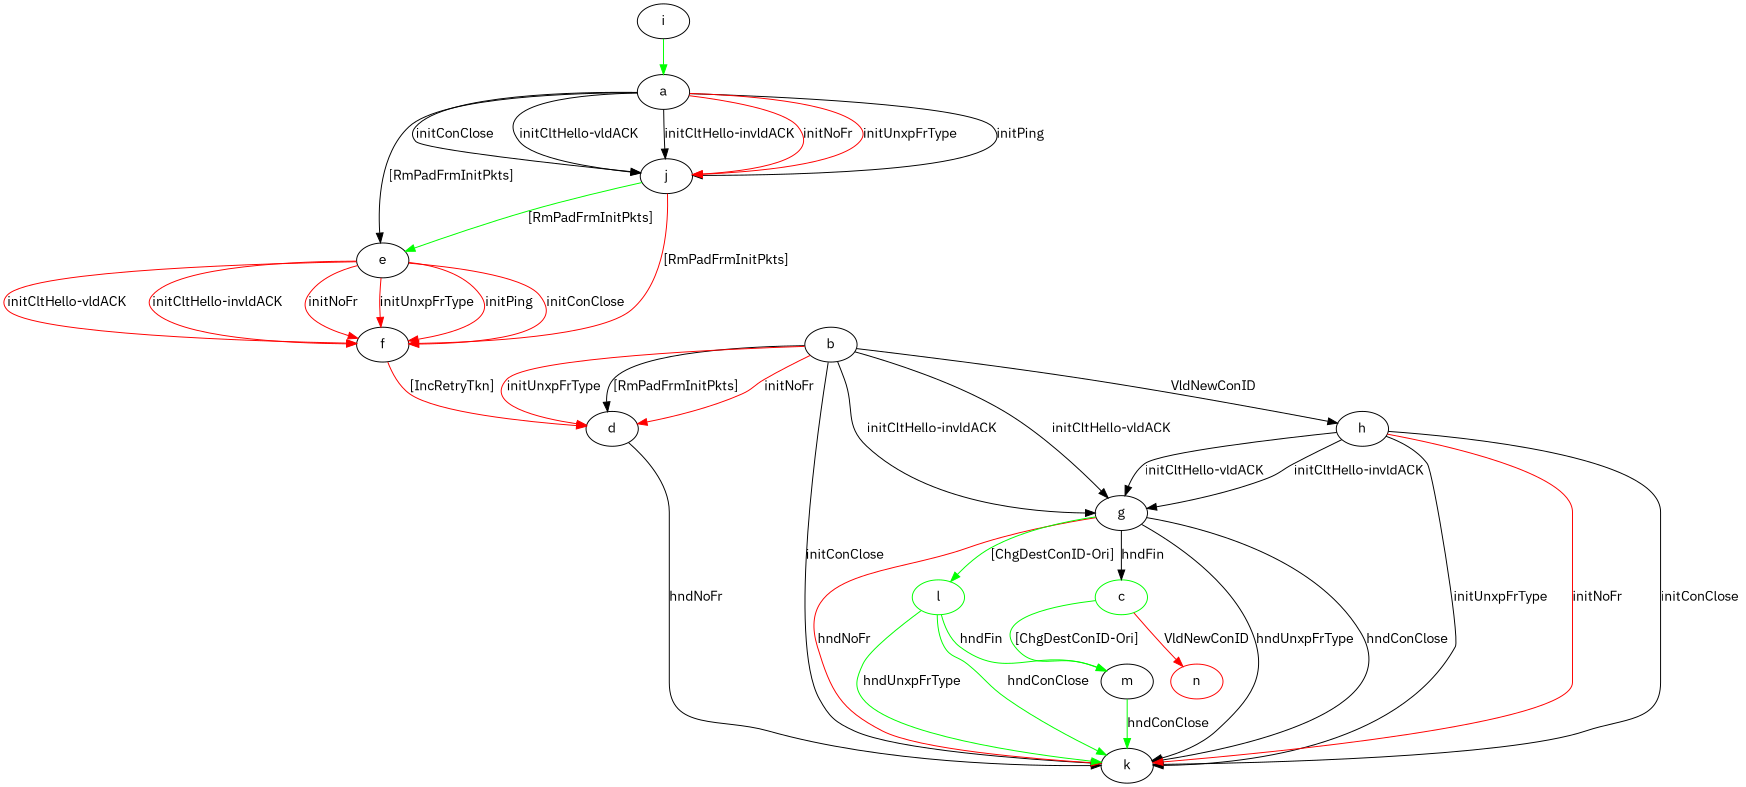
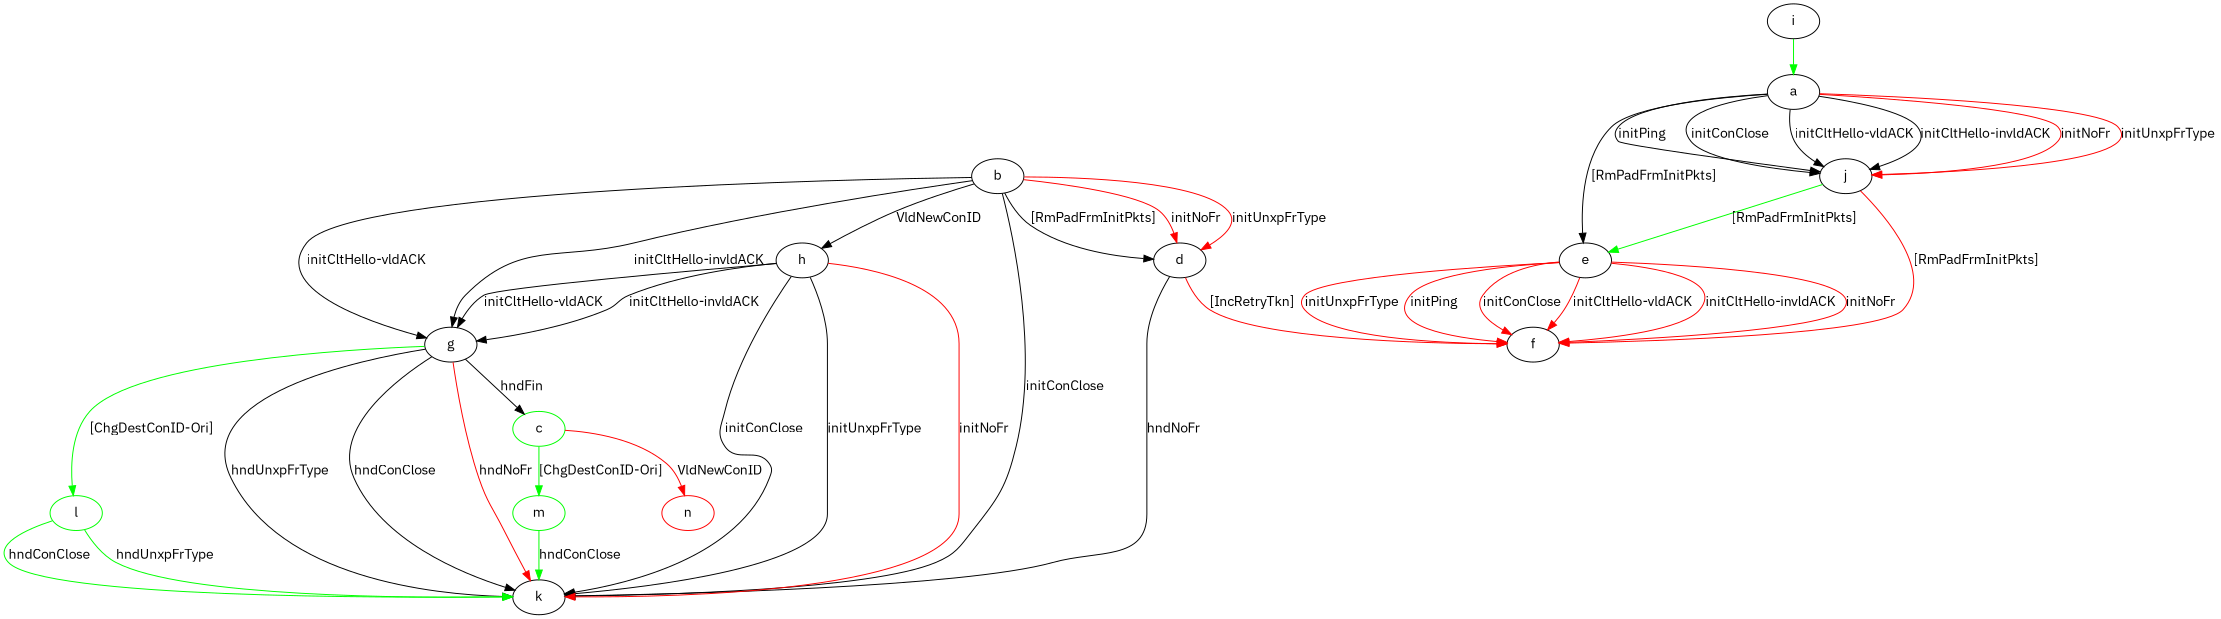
(472, 413) -> (1331, 336)
(1008, 663) -> none
(1127, 682) -> (539, 513)
